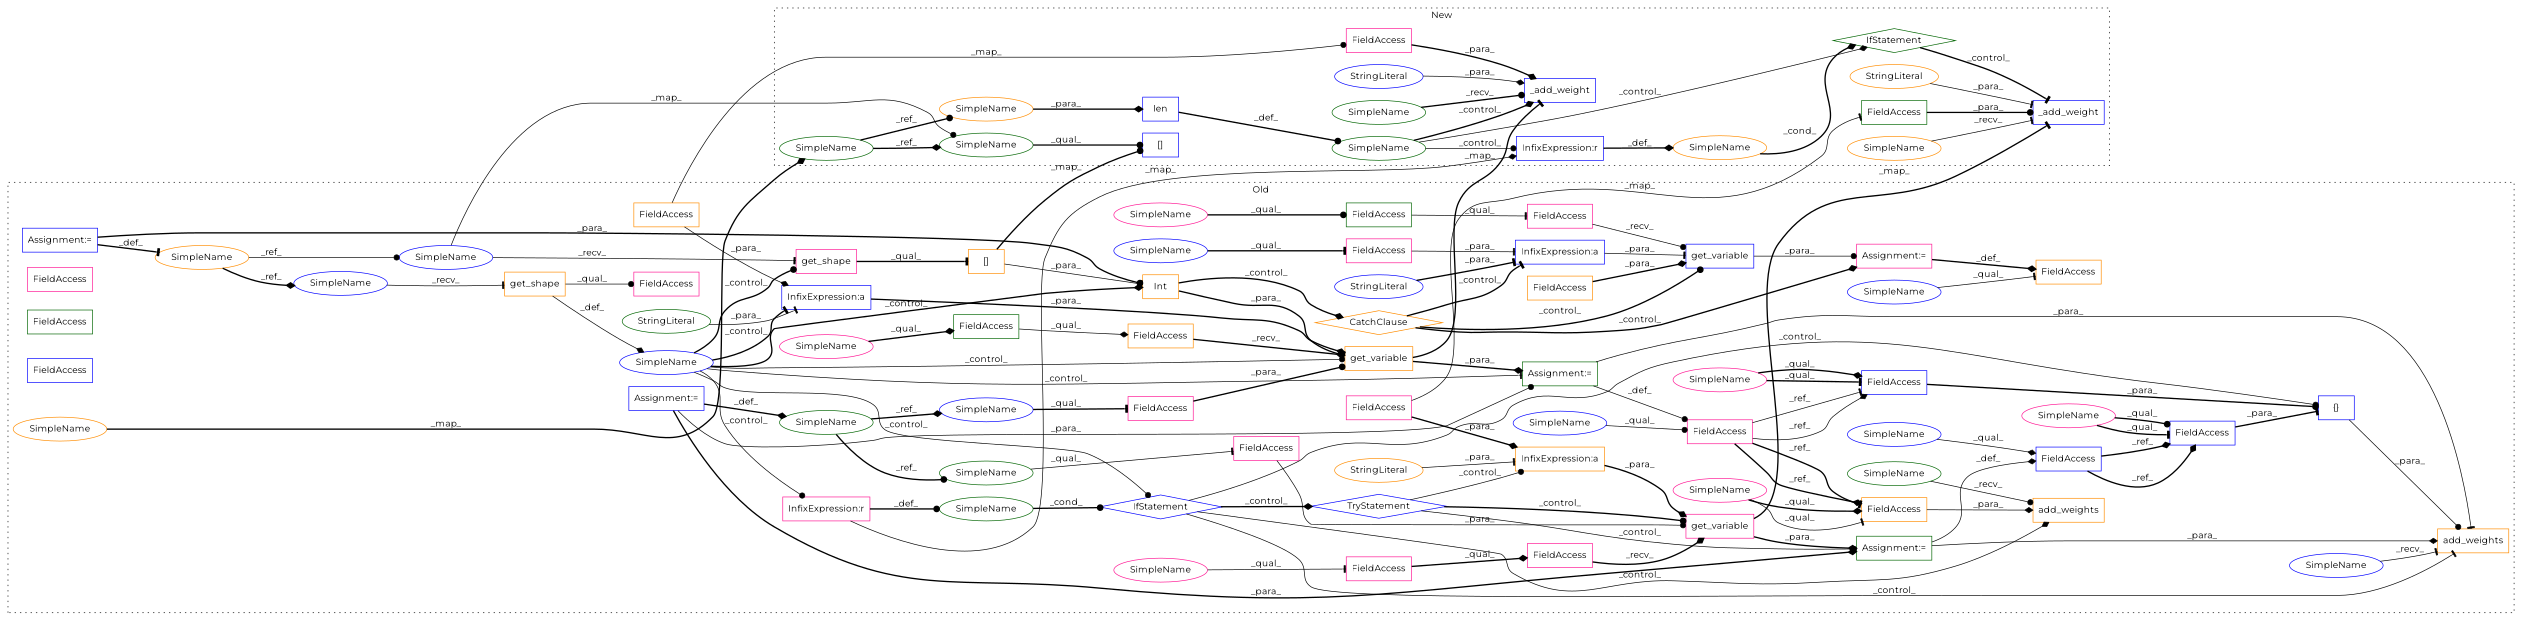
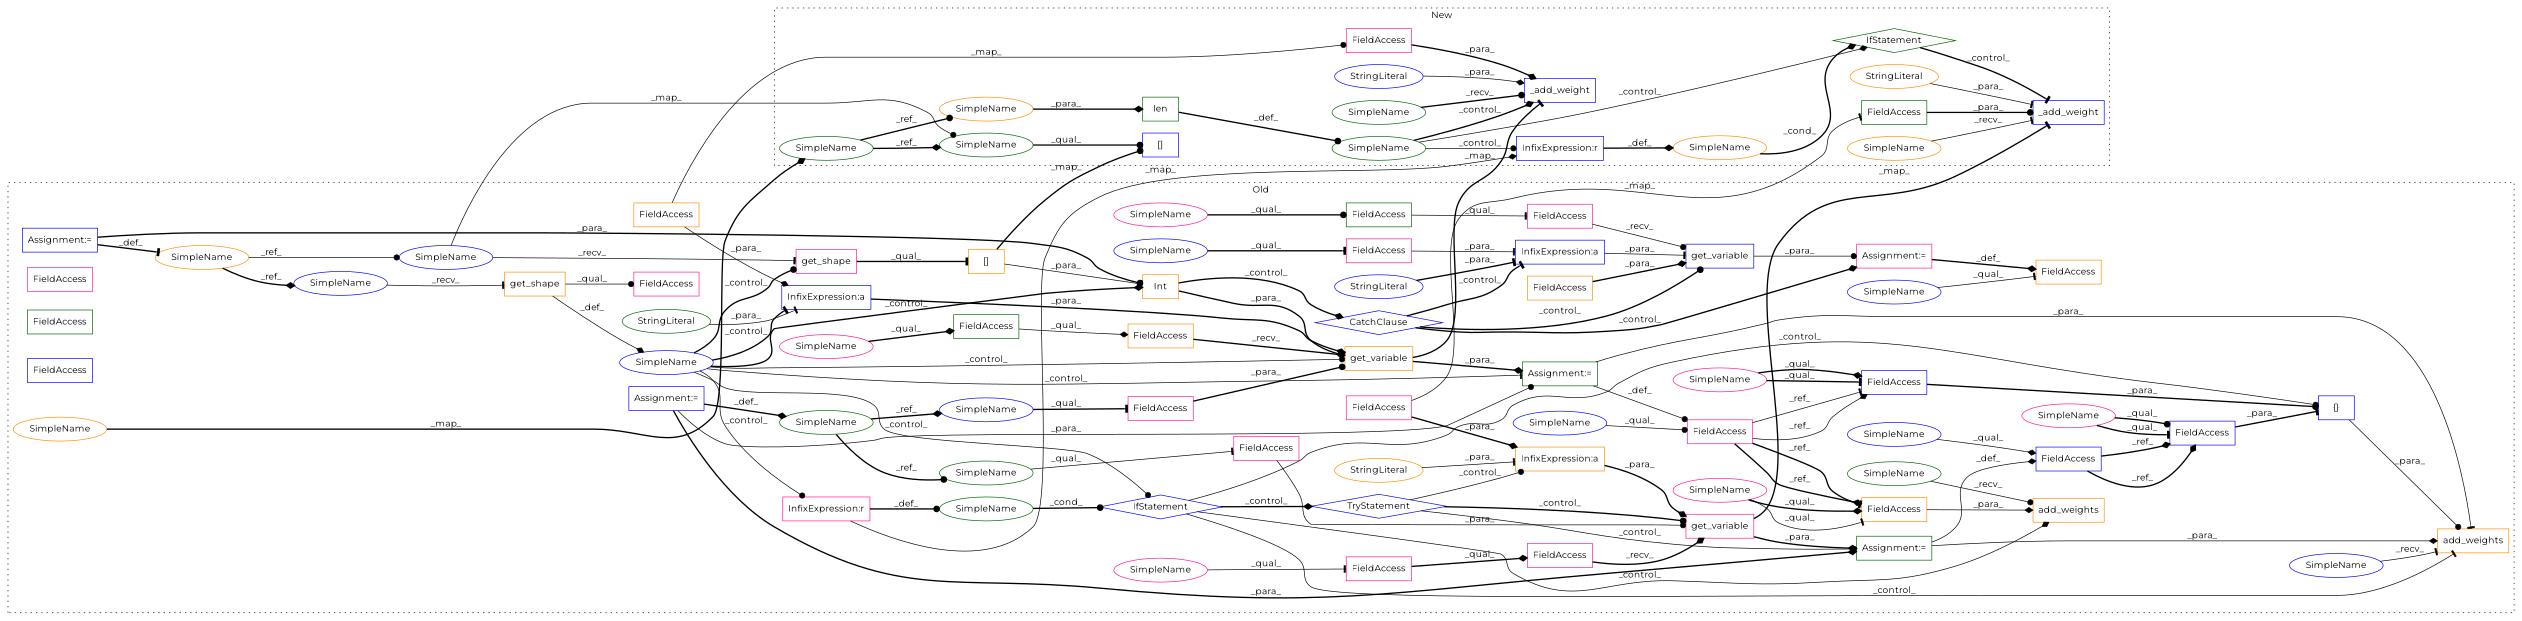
(1161, 109) -> (1161, 109)
(1379, 323) -> (1379, 323)
